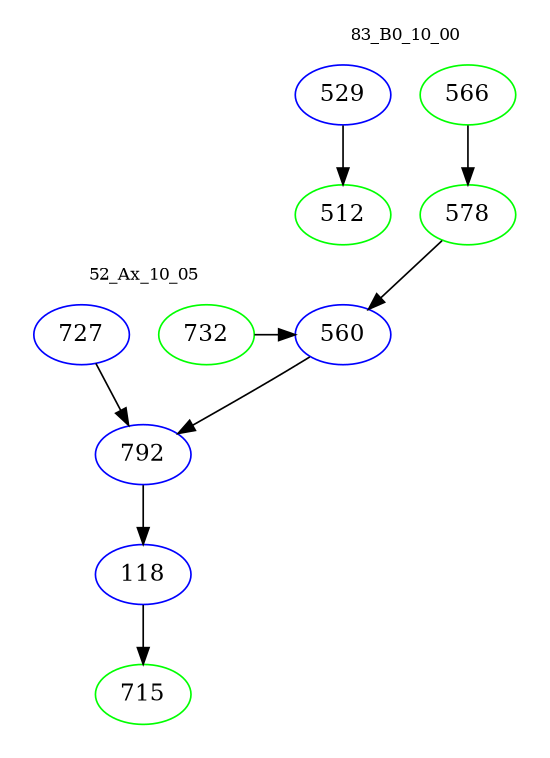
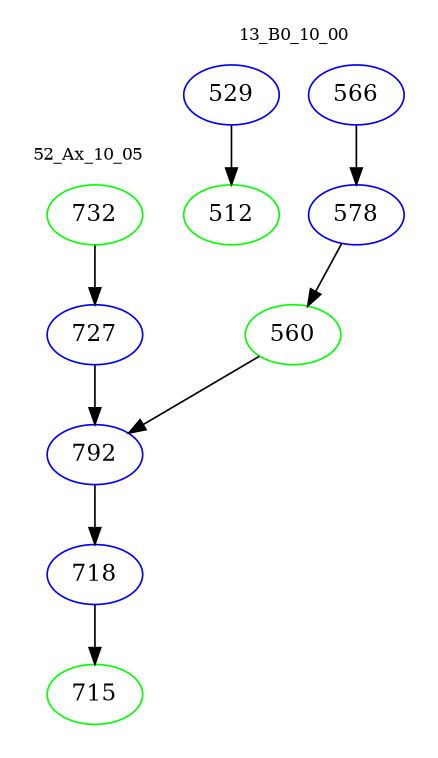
(405, 36) -> (294, 36)
(468, 95) -> (356, 95)
(468, 215) -> (356, 215)
(266, 335) -> (95, 267)
(343, 335) -> (293, 335)
(143, 575) -> (95, 575)
